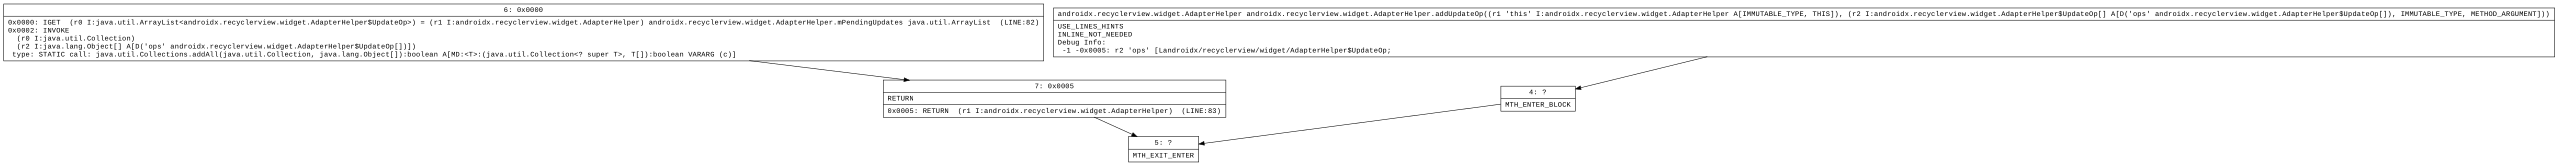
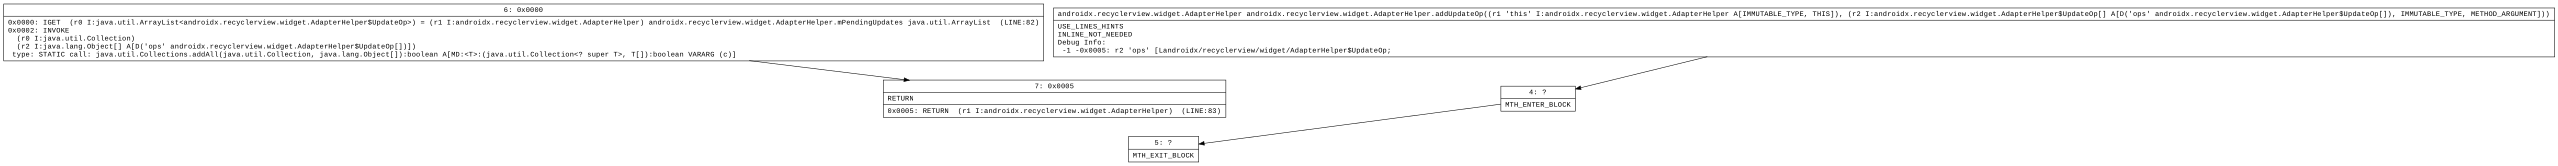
(1113, 126) -> none
(1164, 155) -> (1164, 155)
